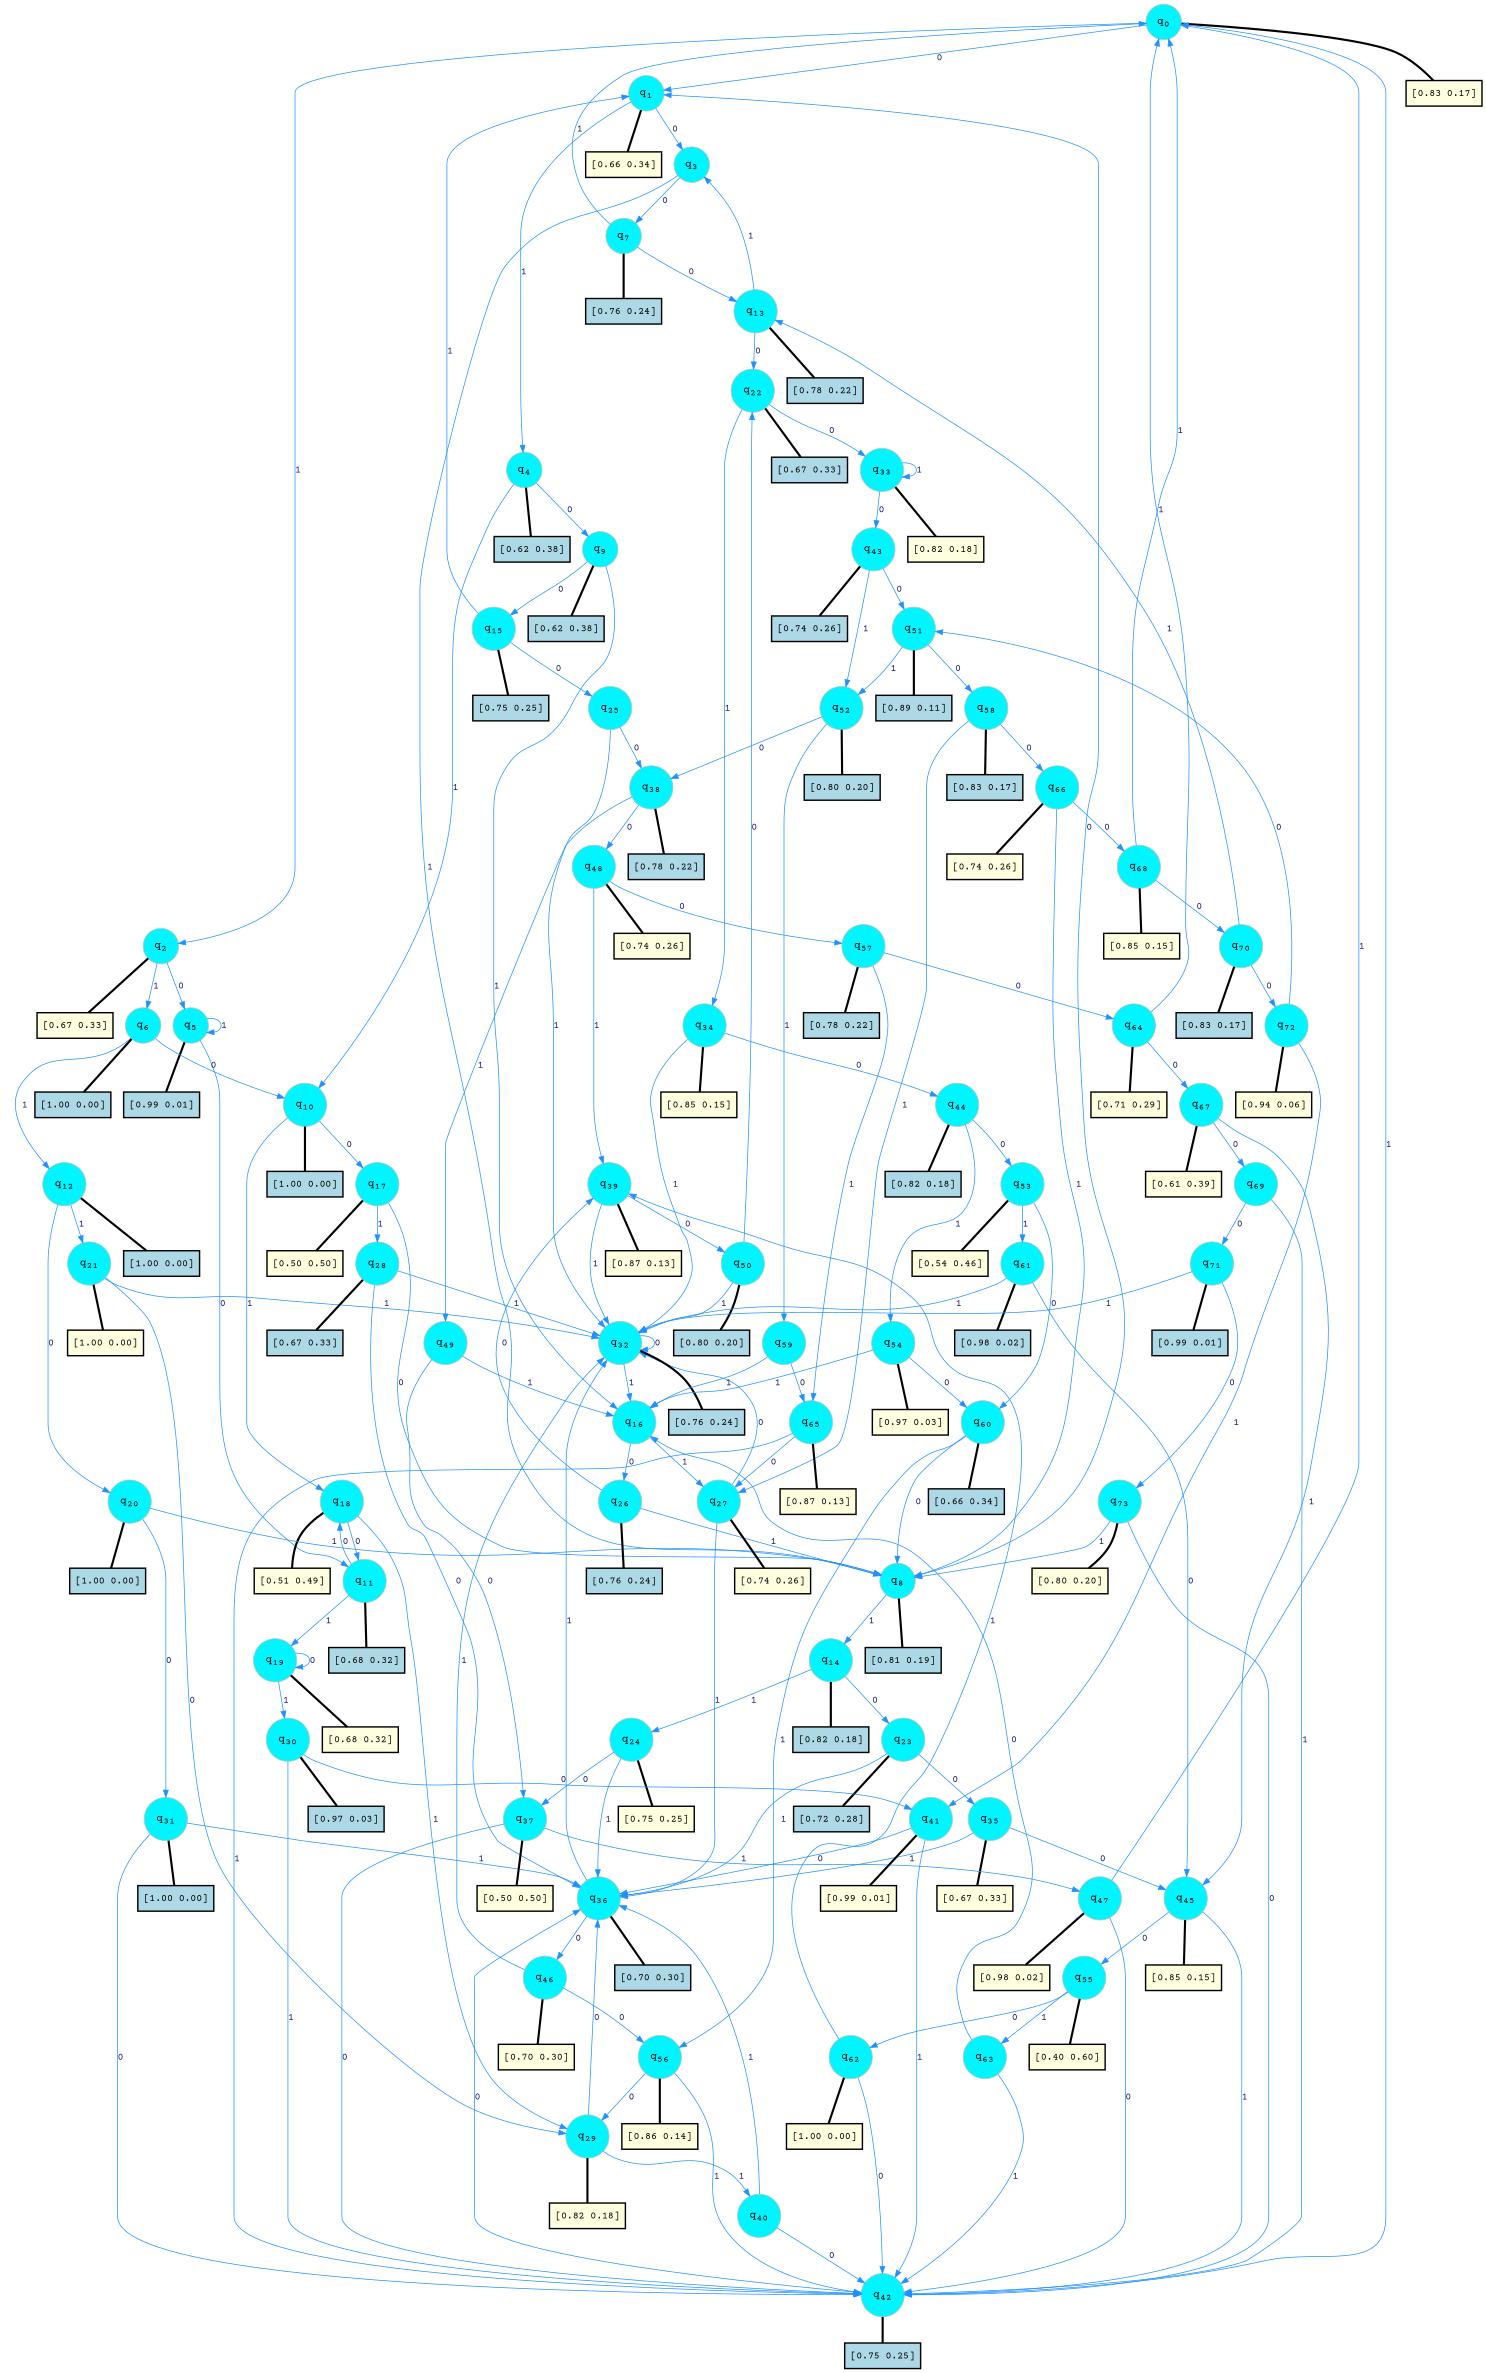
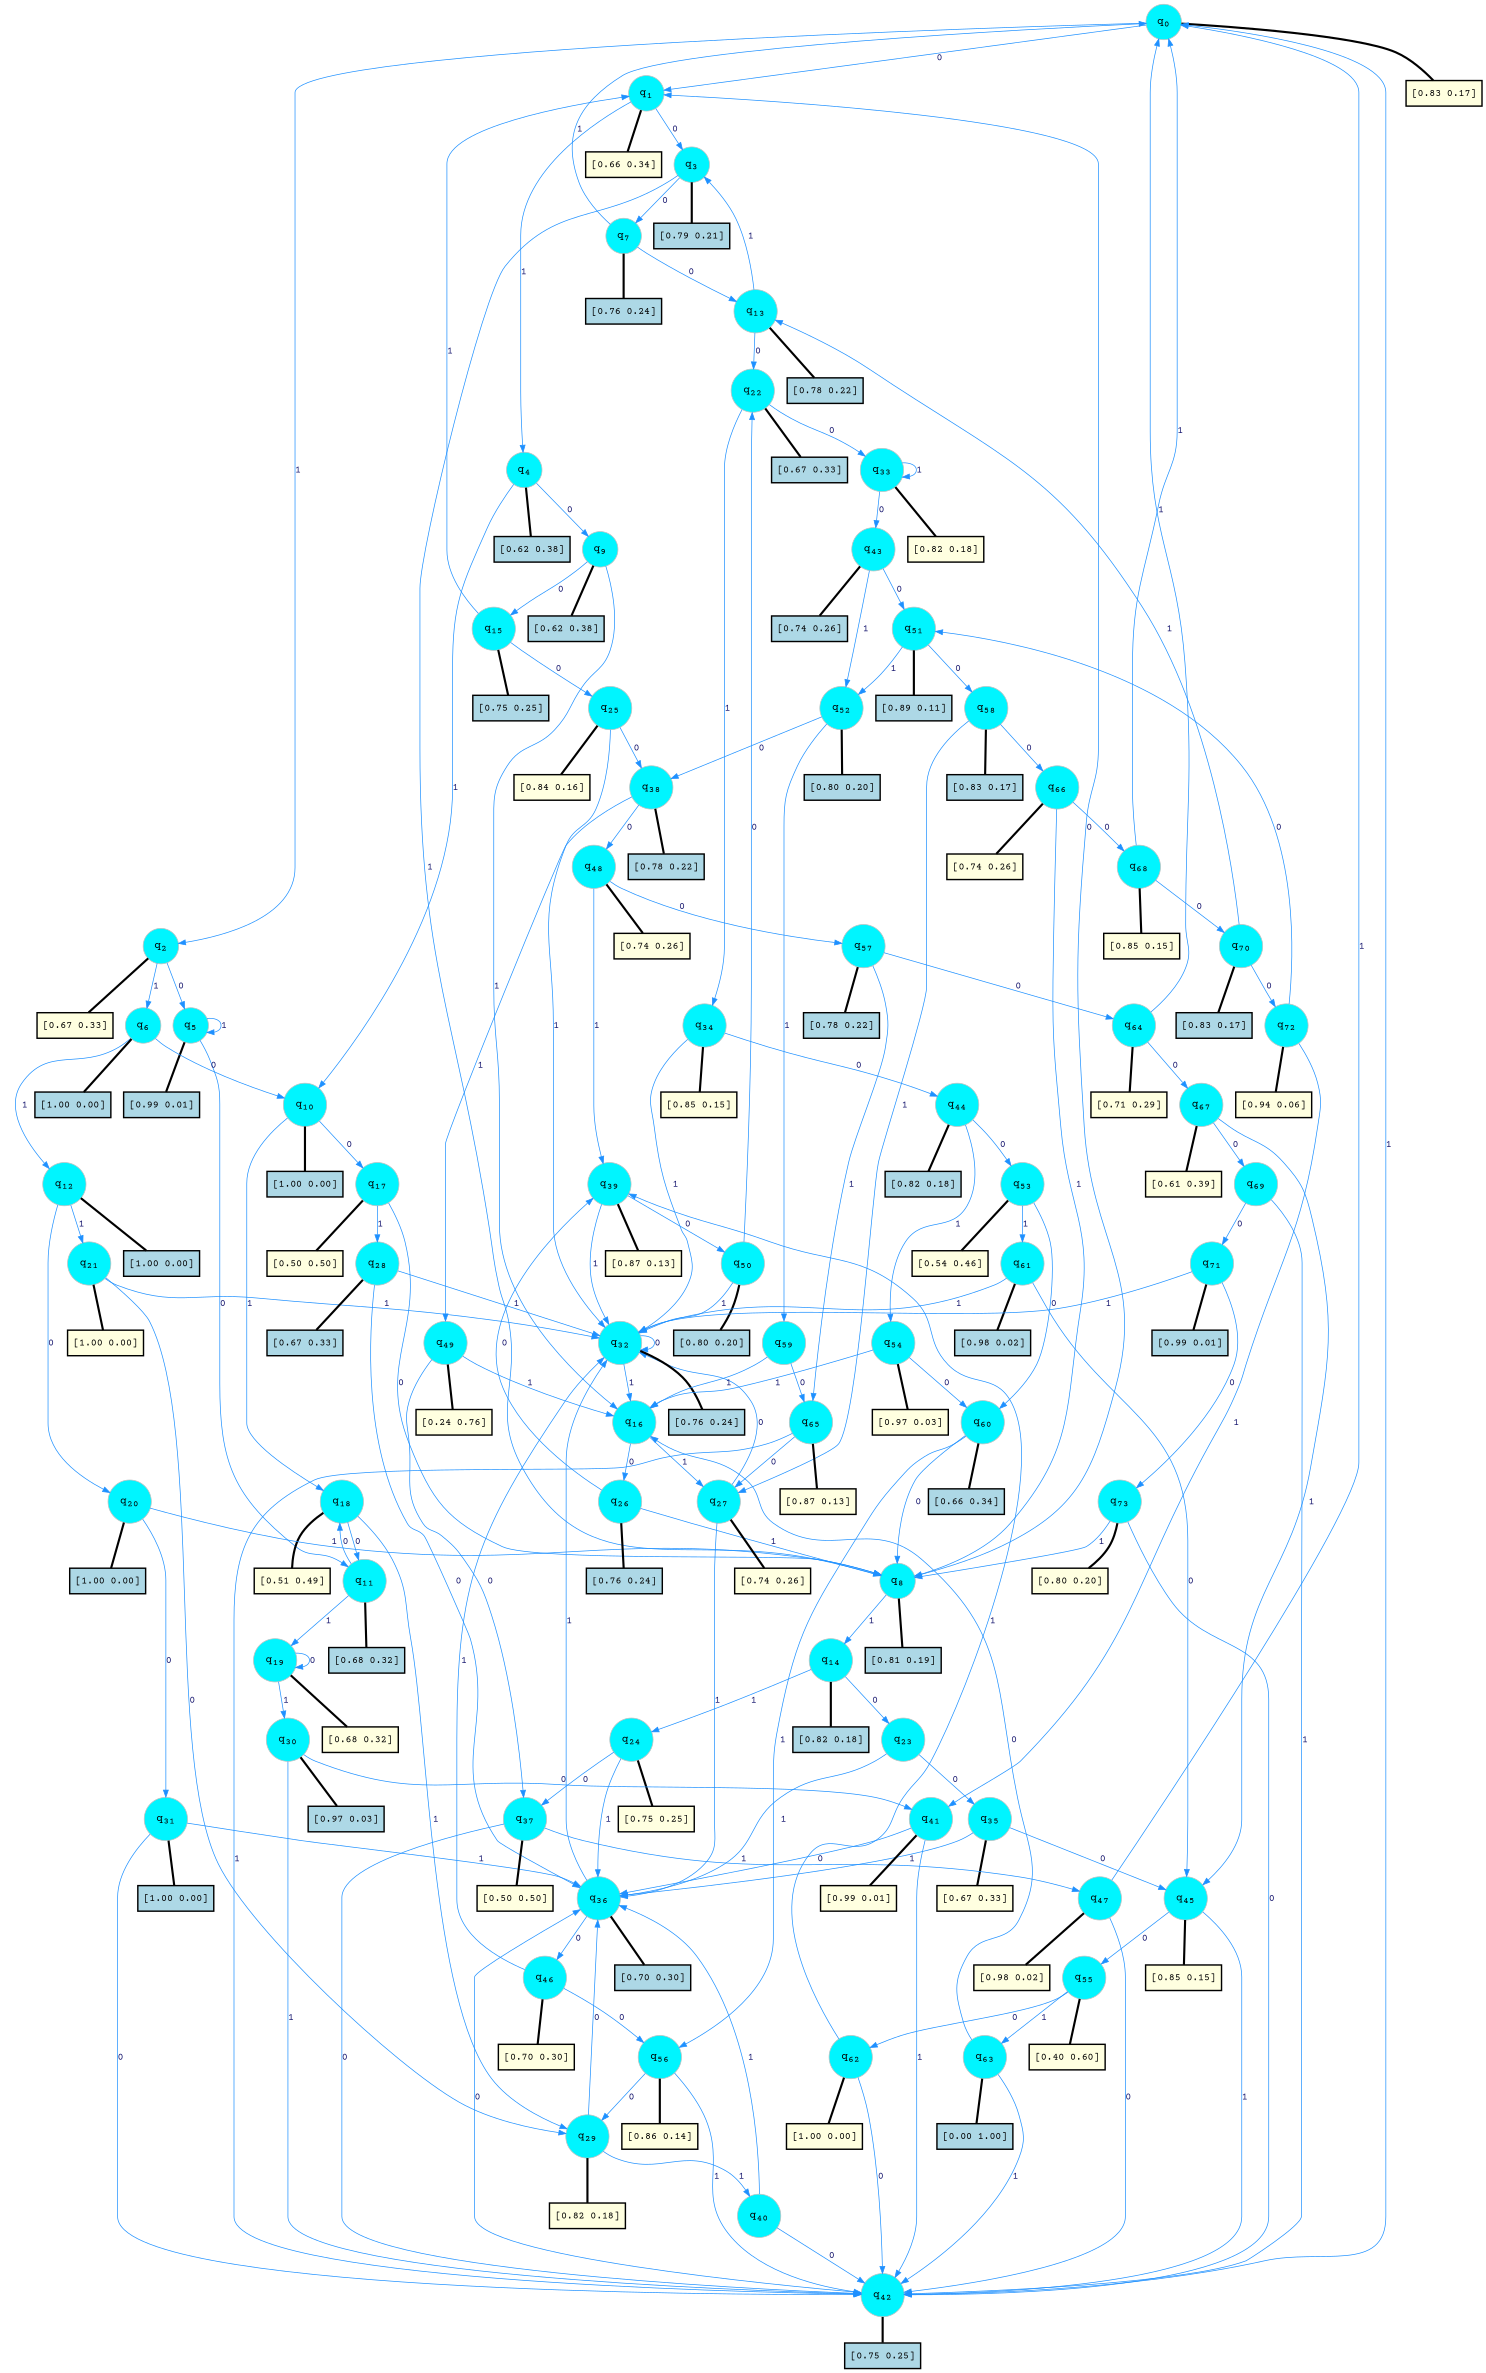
none -> (692, 236)
none -> (552, 787)
none -> (454, 1422)
(832, 1819) -> none
none -> (975, 2136)
